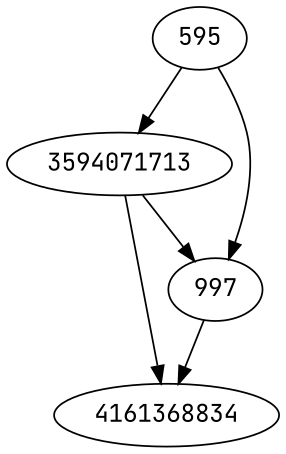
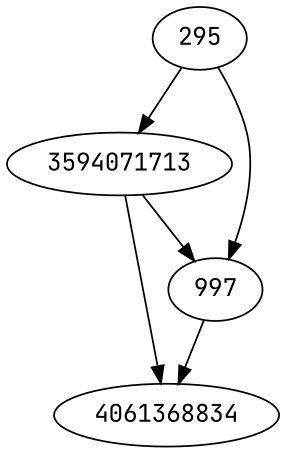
(200, 38) -> (200, 38)
(167, 415) -> (167, 415)
